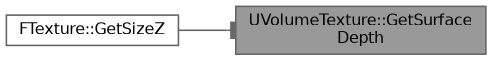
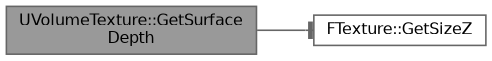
(203, 30) -> (281, 30)
